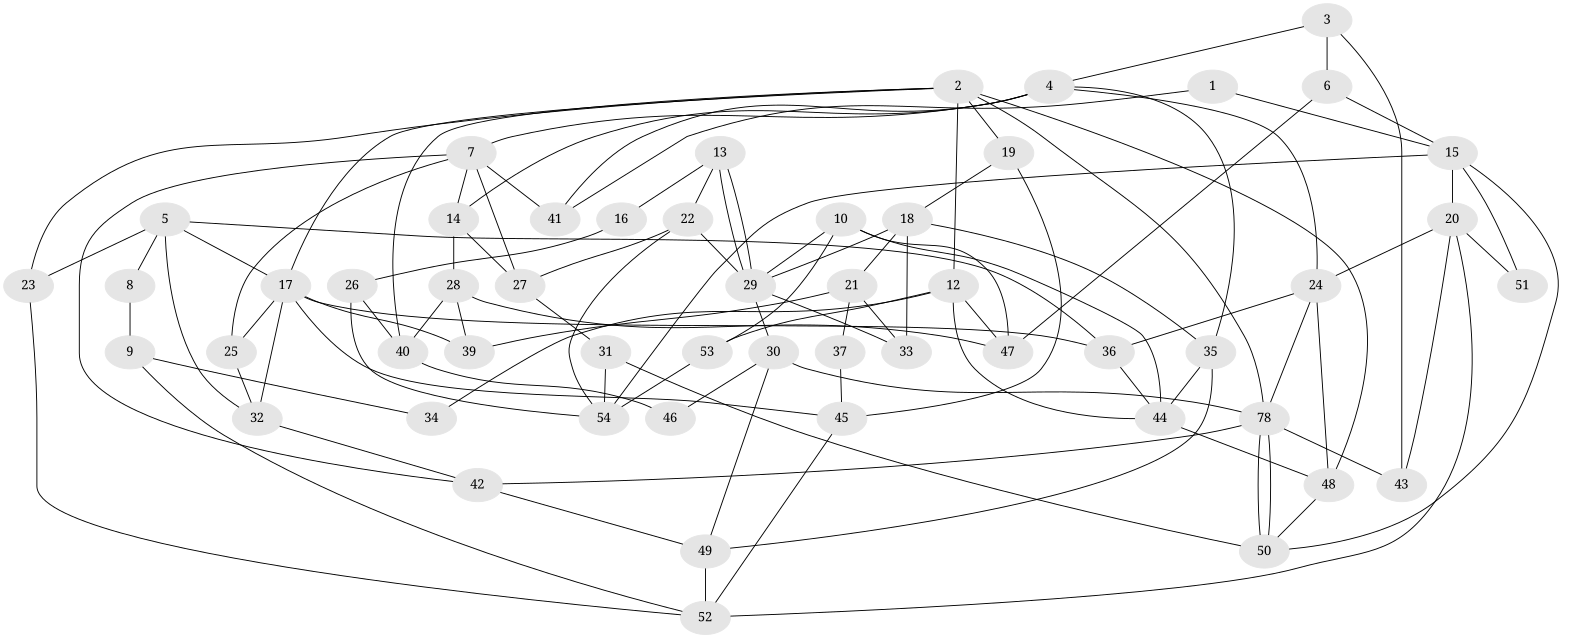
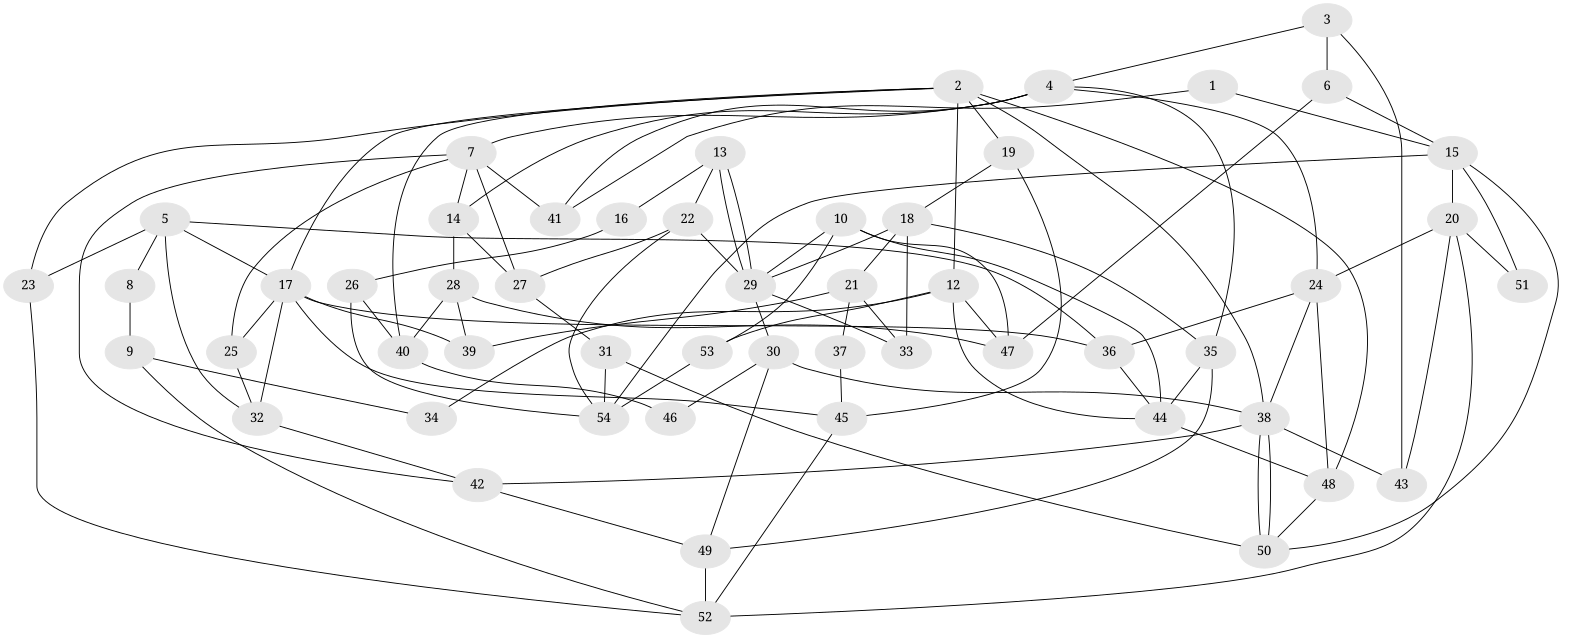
(1264, 419) -> (1264, 419)
